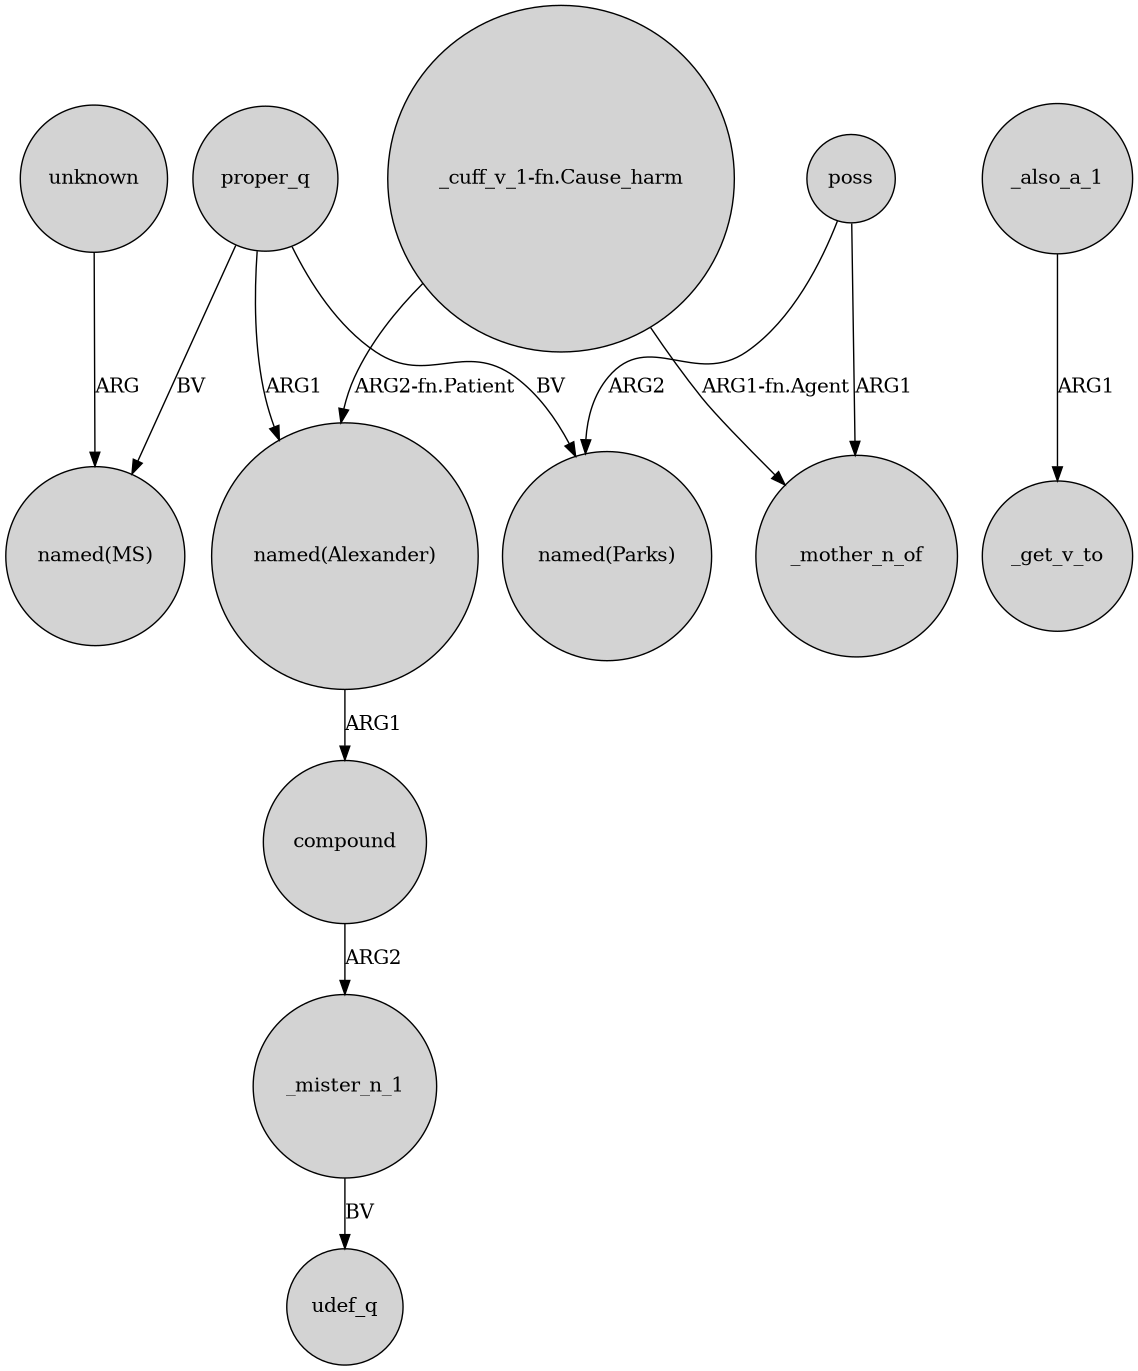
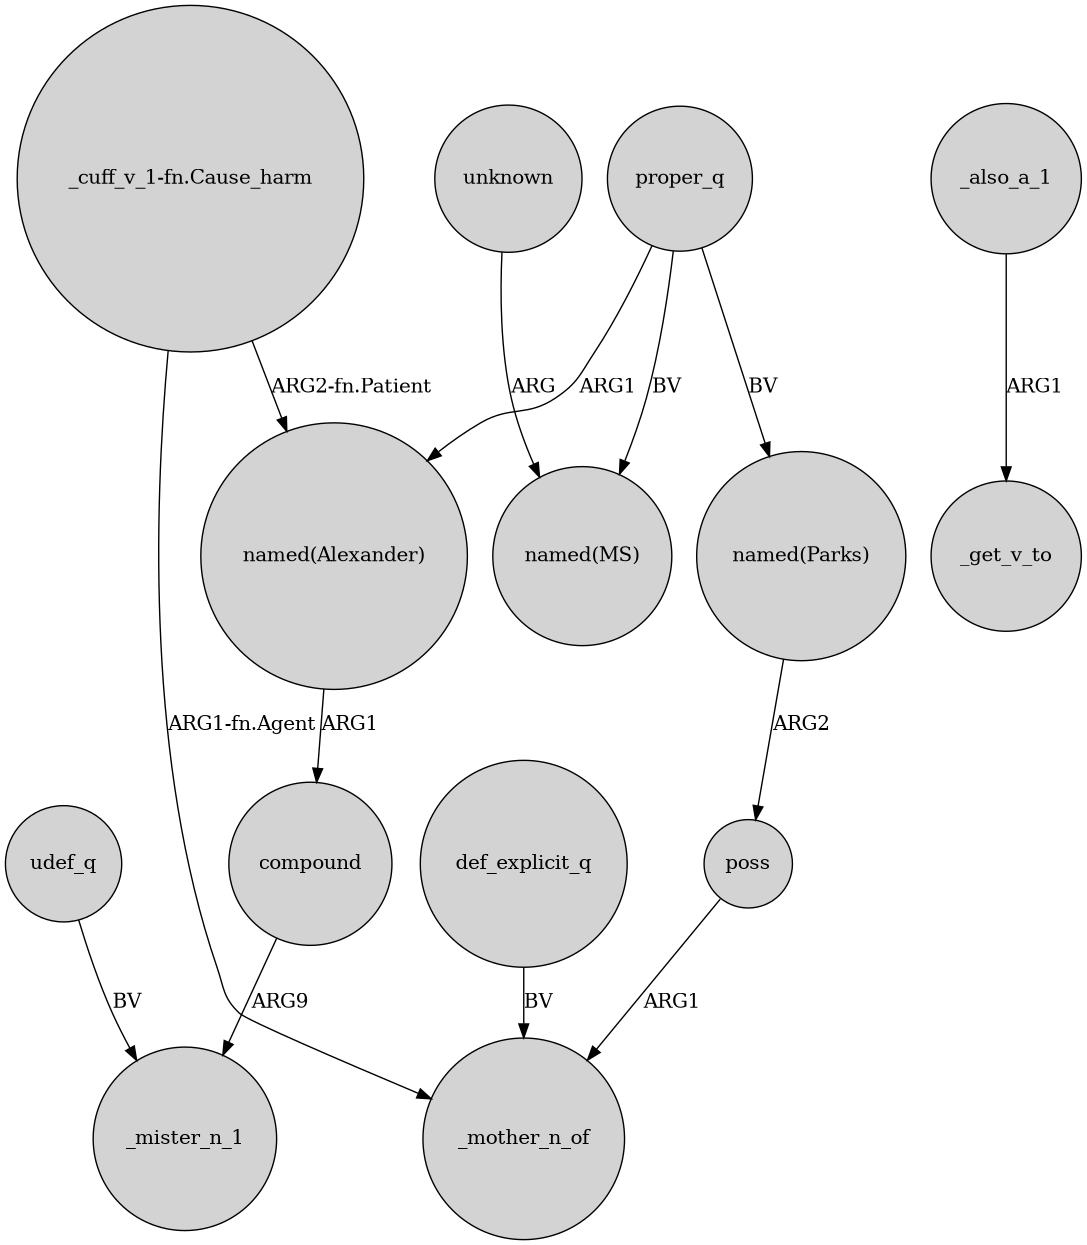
(722, 362) -> (771, 733)
none -> (524, 864)
(373, 959) -> (280, 1003)
(345, 1206) -> (101, 985)
